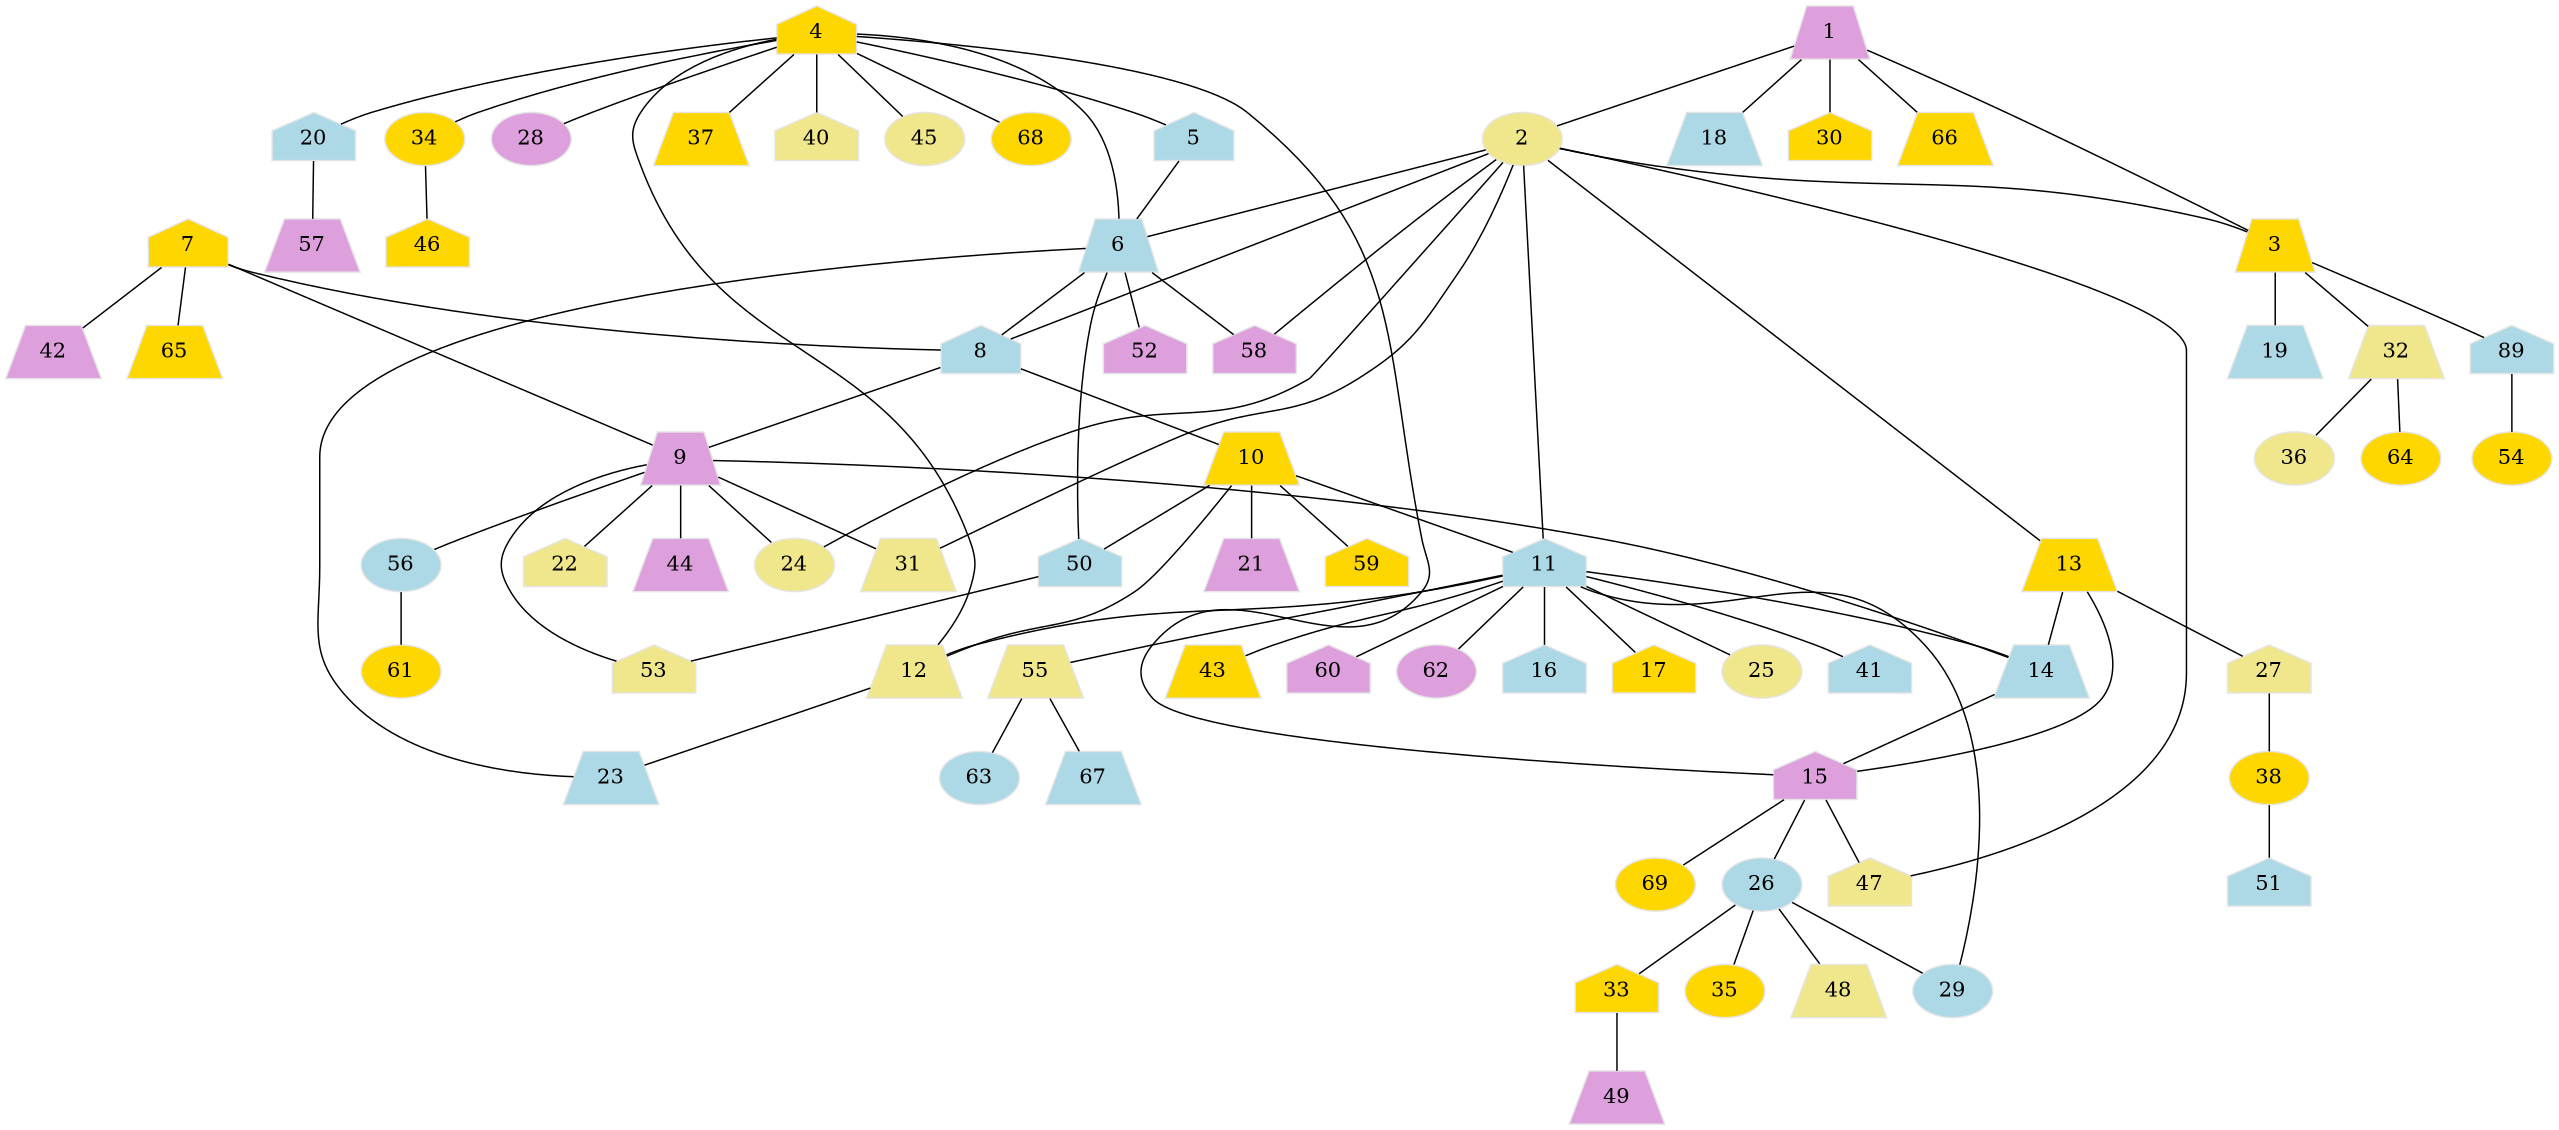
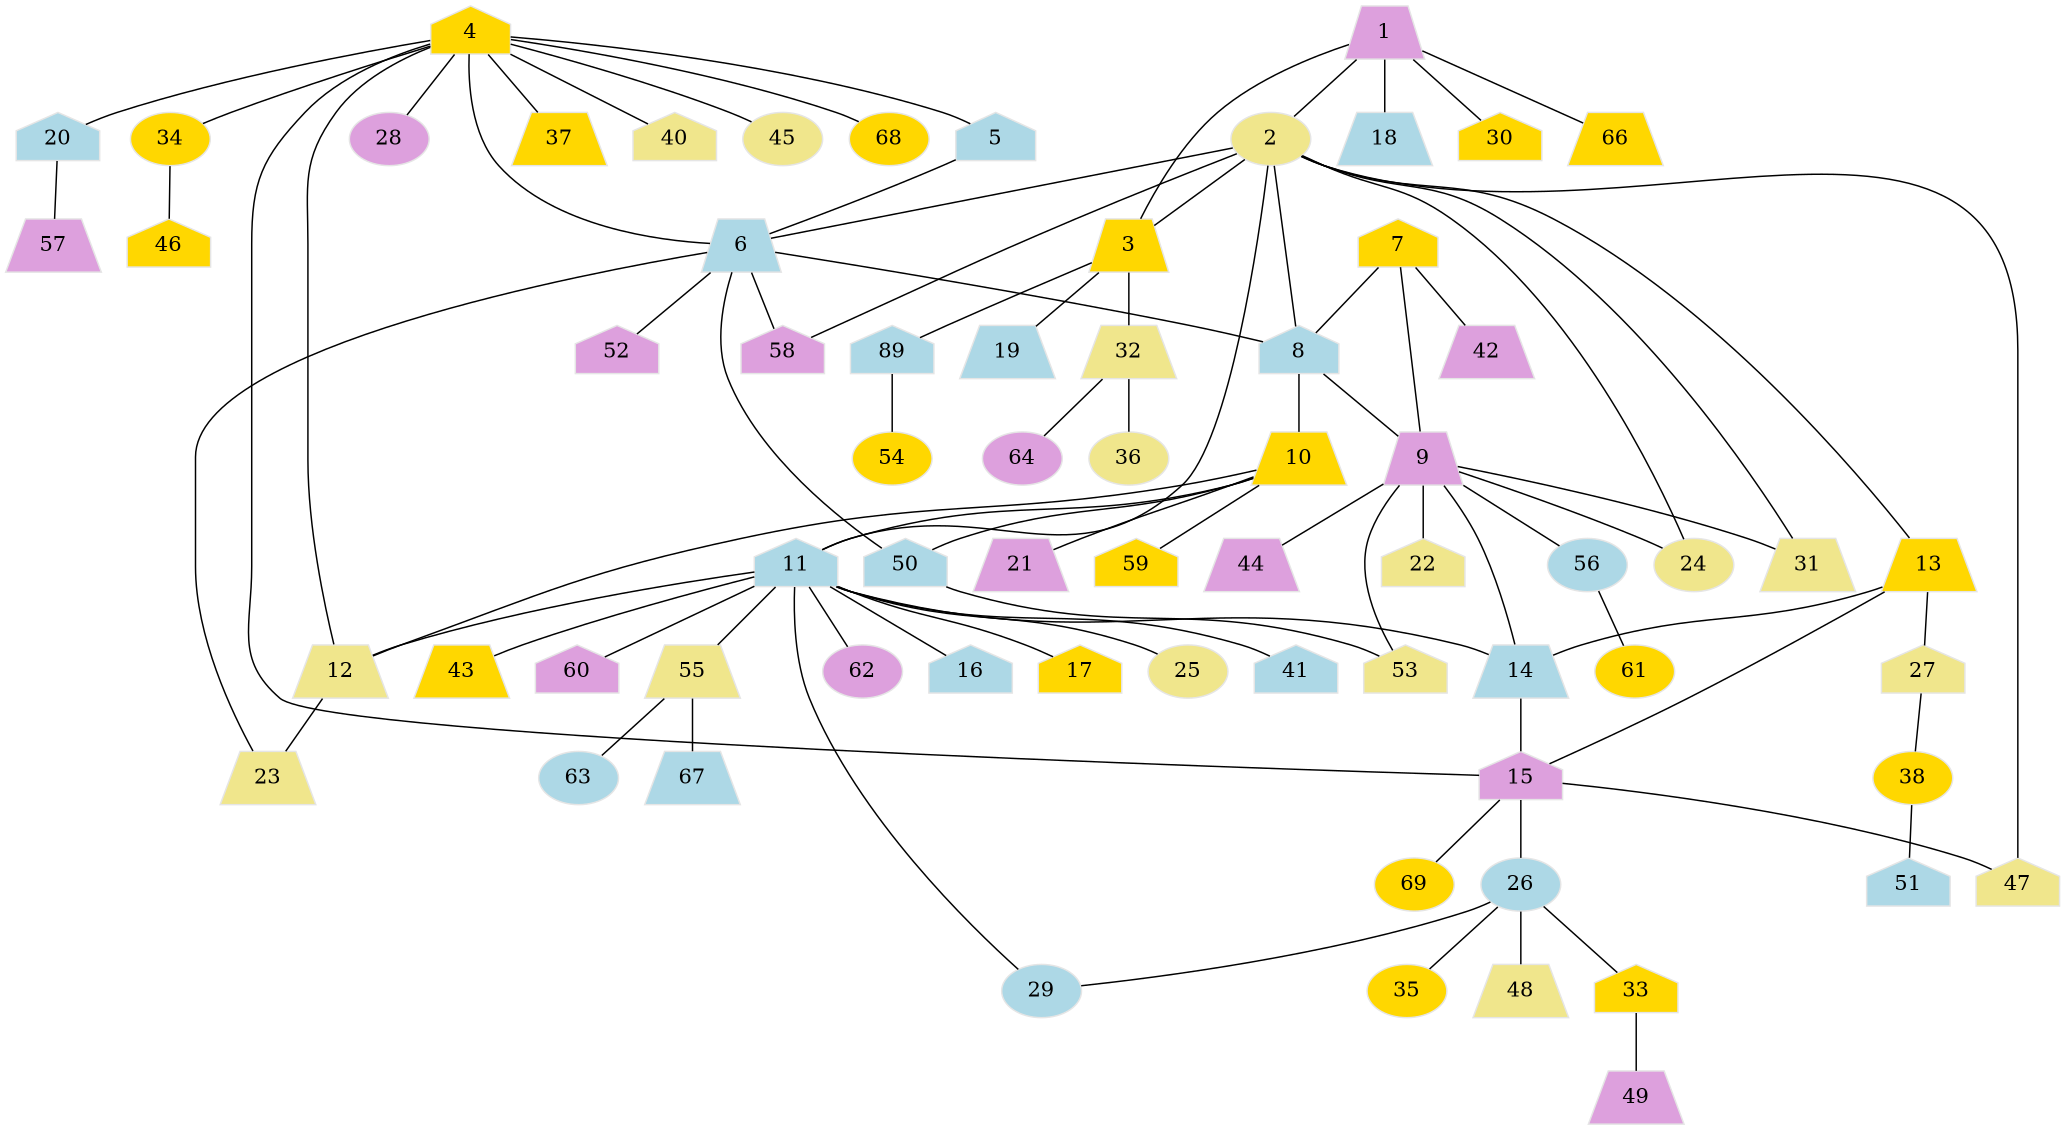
(175, 352) -> none
(2401, 459) -> (1022, 459)
(611, 778) -> (268, 778)
